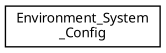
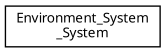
(83, 26) -> (83, 26)
